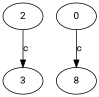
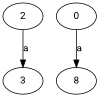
(26, 49) -> (26, 49)
(79, 49) -> (79, 49)
